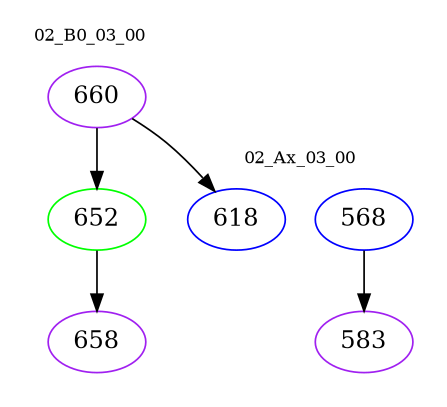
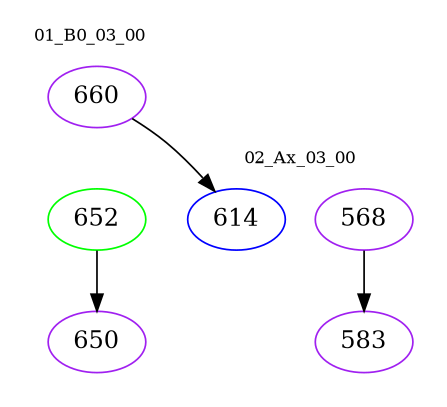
(90, 37) -> (90, 37)
(97, 150) -> none
(236, 219) -> (236, 219)
(364, 219) -> (364, 219)
(97, 342) -> (97, 342)
